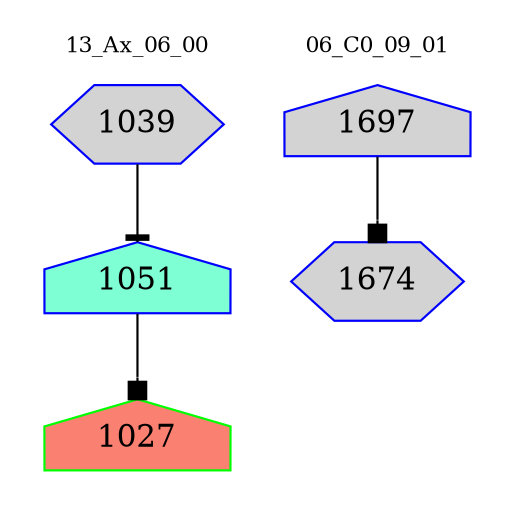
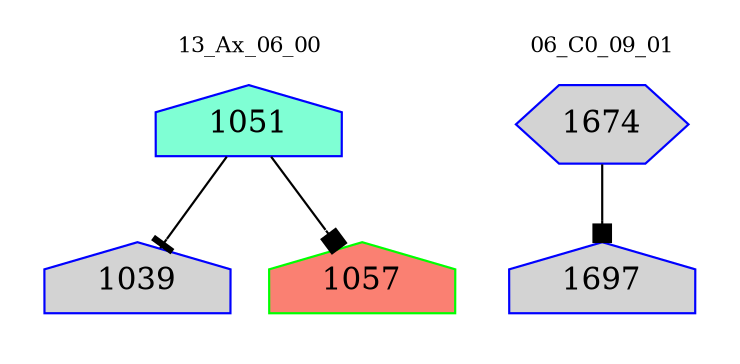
(137, 124) -> (137, 281)
(377, 188) -> (602, 192)
(137, 198) -> (197, 198)
(137, 439) -> (362, 281)
